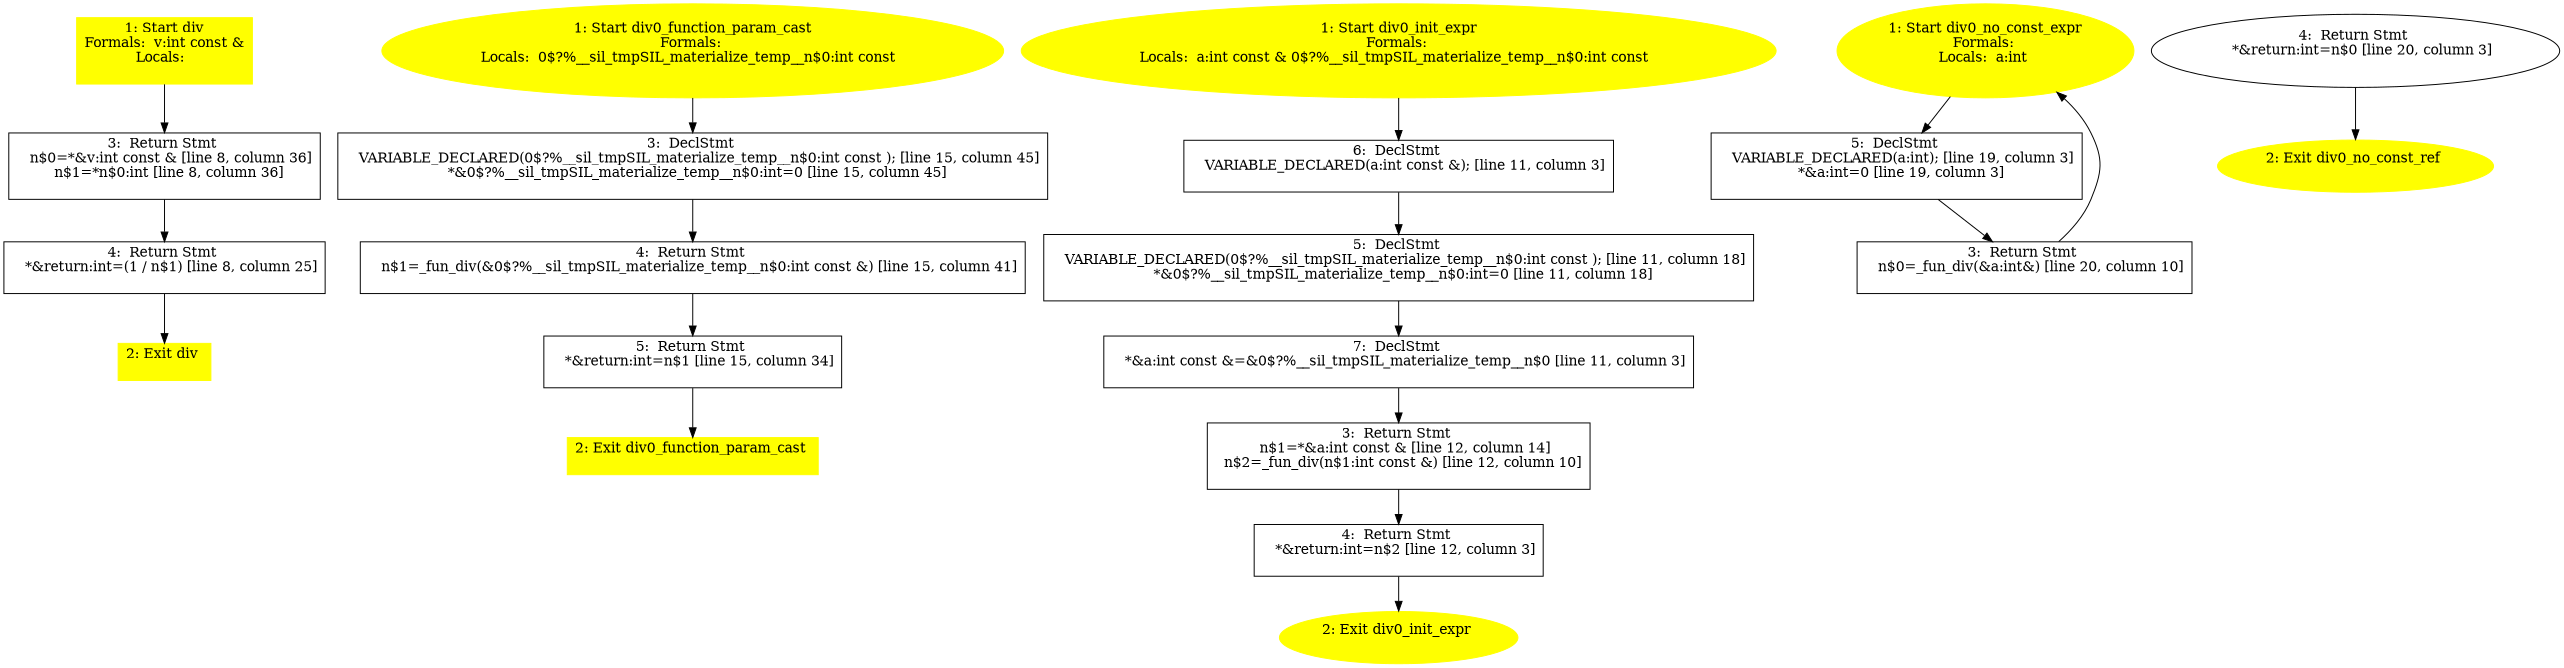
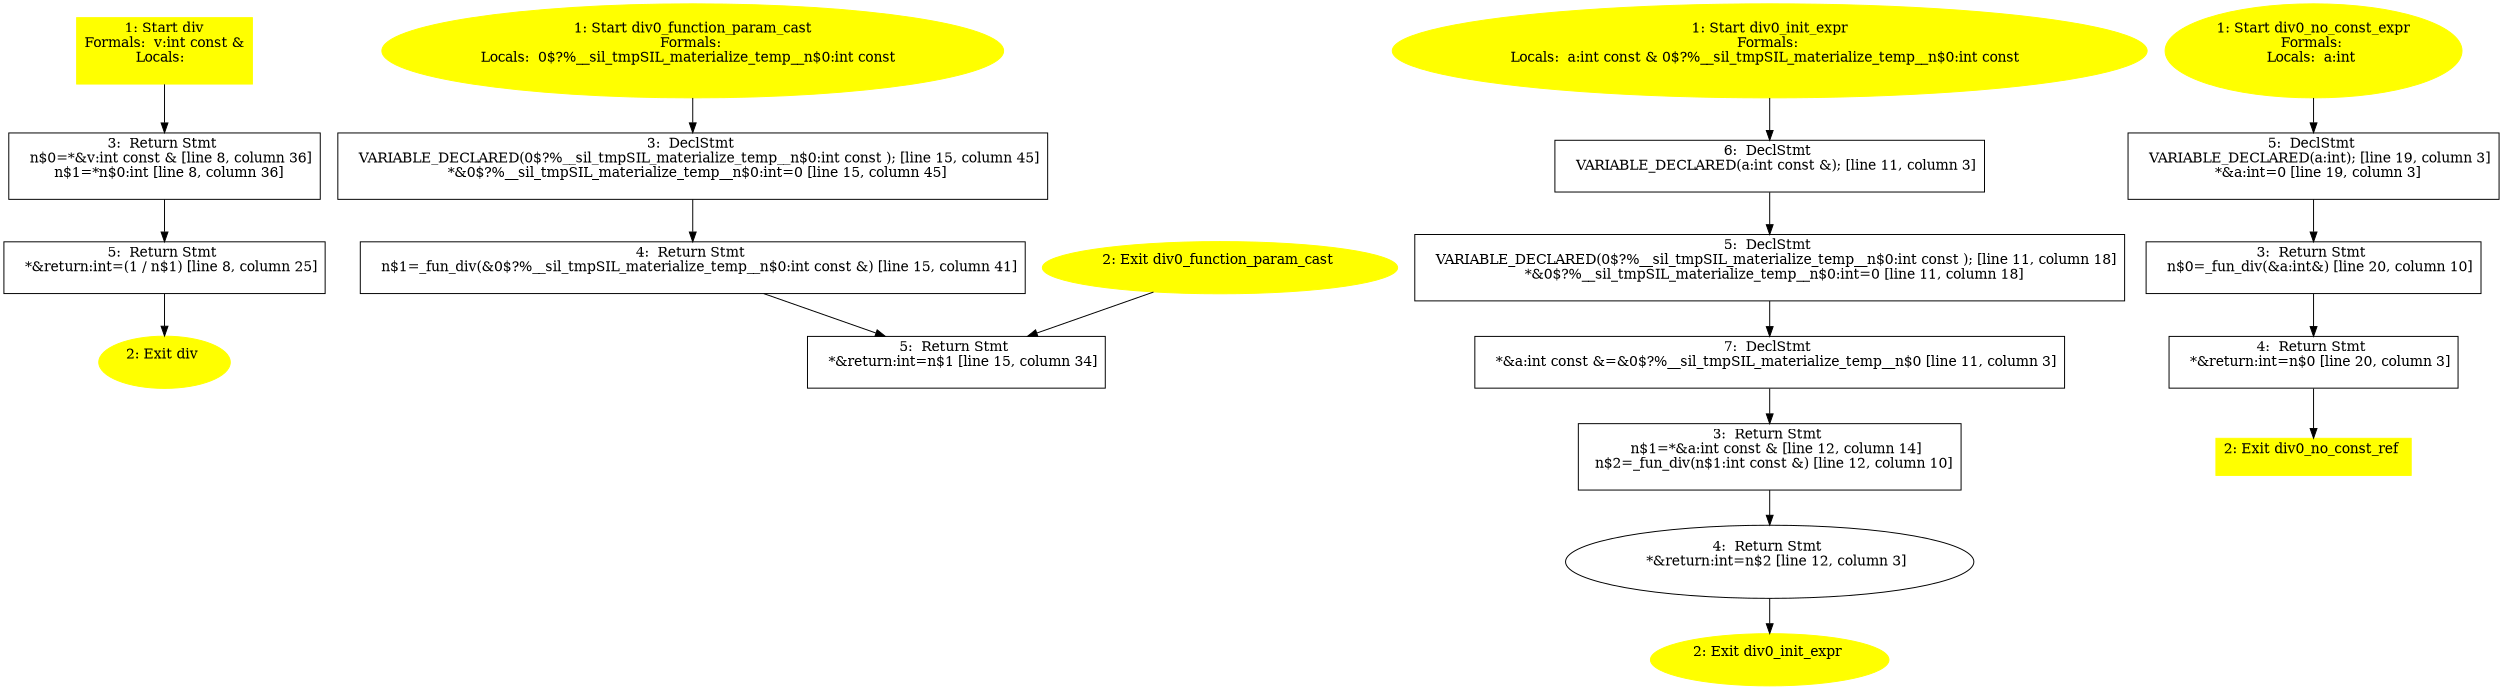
(2356, 51) -> (2314, 362)
(2356, 166) -> (2314, 457)
(2100, 171) -> (2314, 310)
(165, 268) -> (165, 268)
(165, 362) -> (165, 362)
(693, 408) -> (1095, 313)
(693, 456) -> (1220, 268)
(1399, 550) -> (1770, 562)
